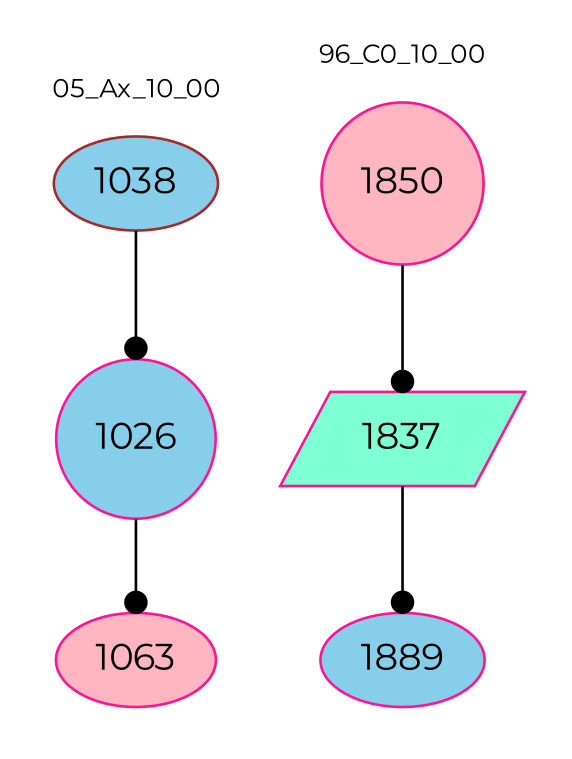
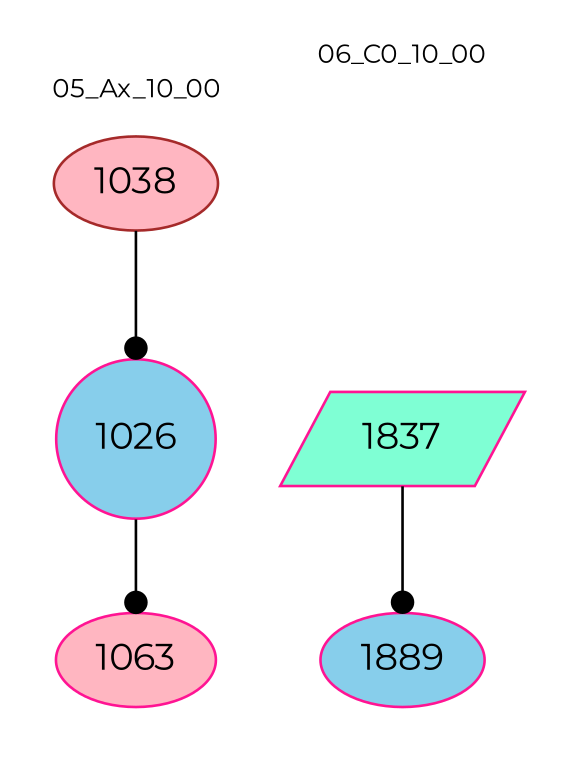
(403, 56) -> (403, 56)
(136, 183) -> (136, 183)
(403, 183) -> none
